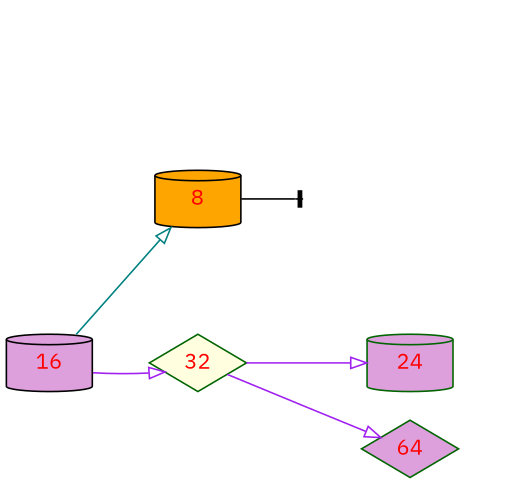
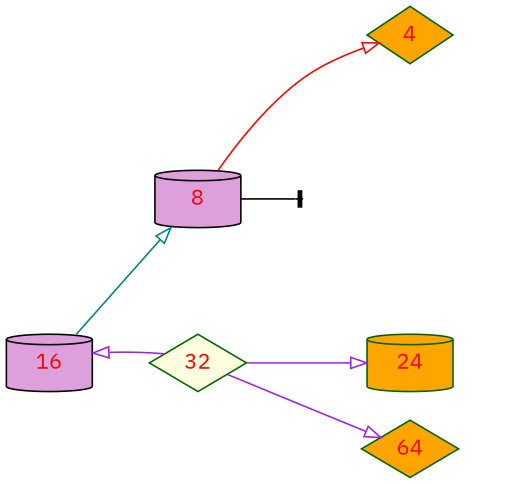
none -> (410, 35)
(198, 199) -> (198, 199)
(410, 363) -> (410, 363)
(121, 374) -> (137, 352)
(410, 449) -> (410, 449)
